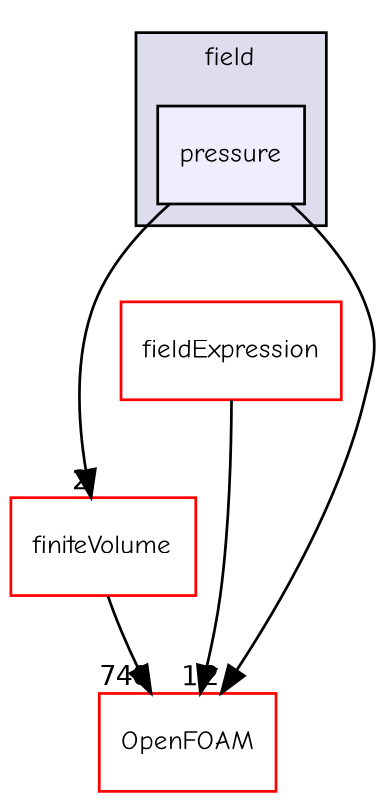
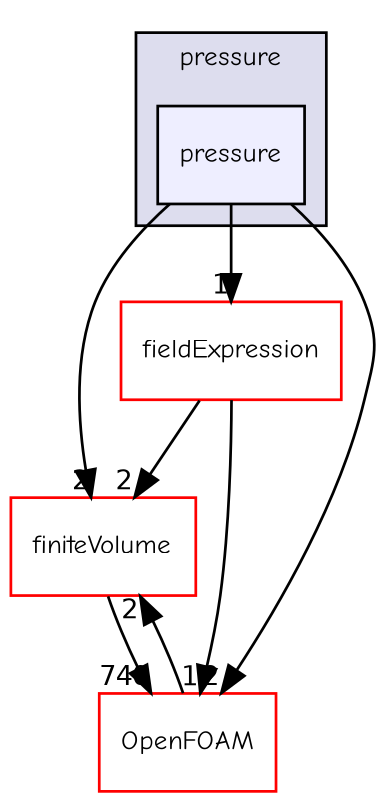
(231, 58) -> (231, 58)
none -> (231, 243)
none -> (175, 438)
none -> (169, 656)
